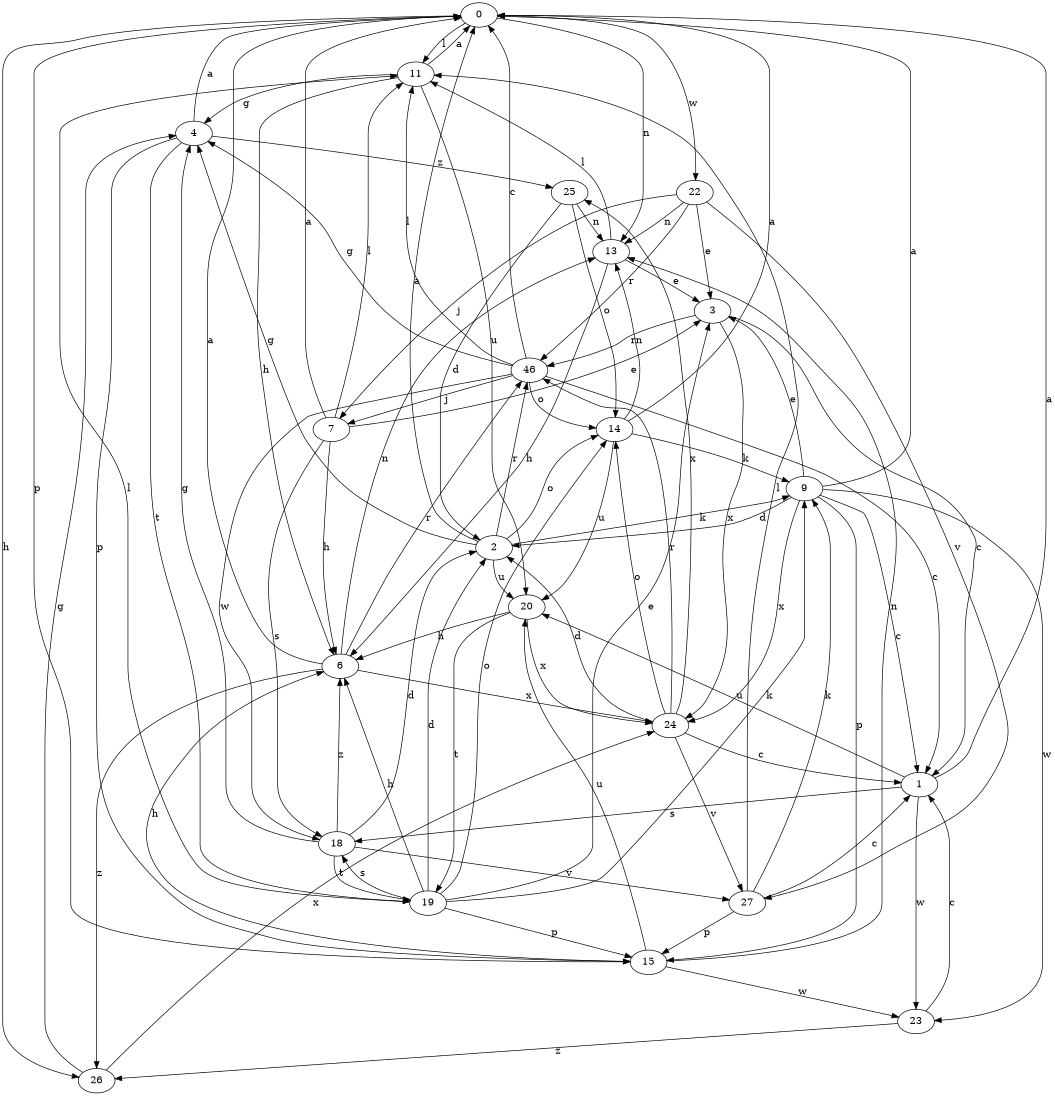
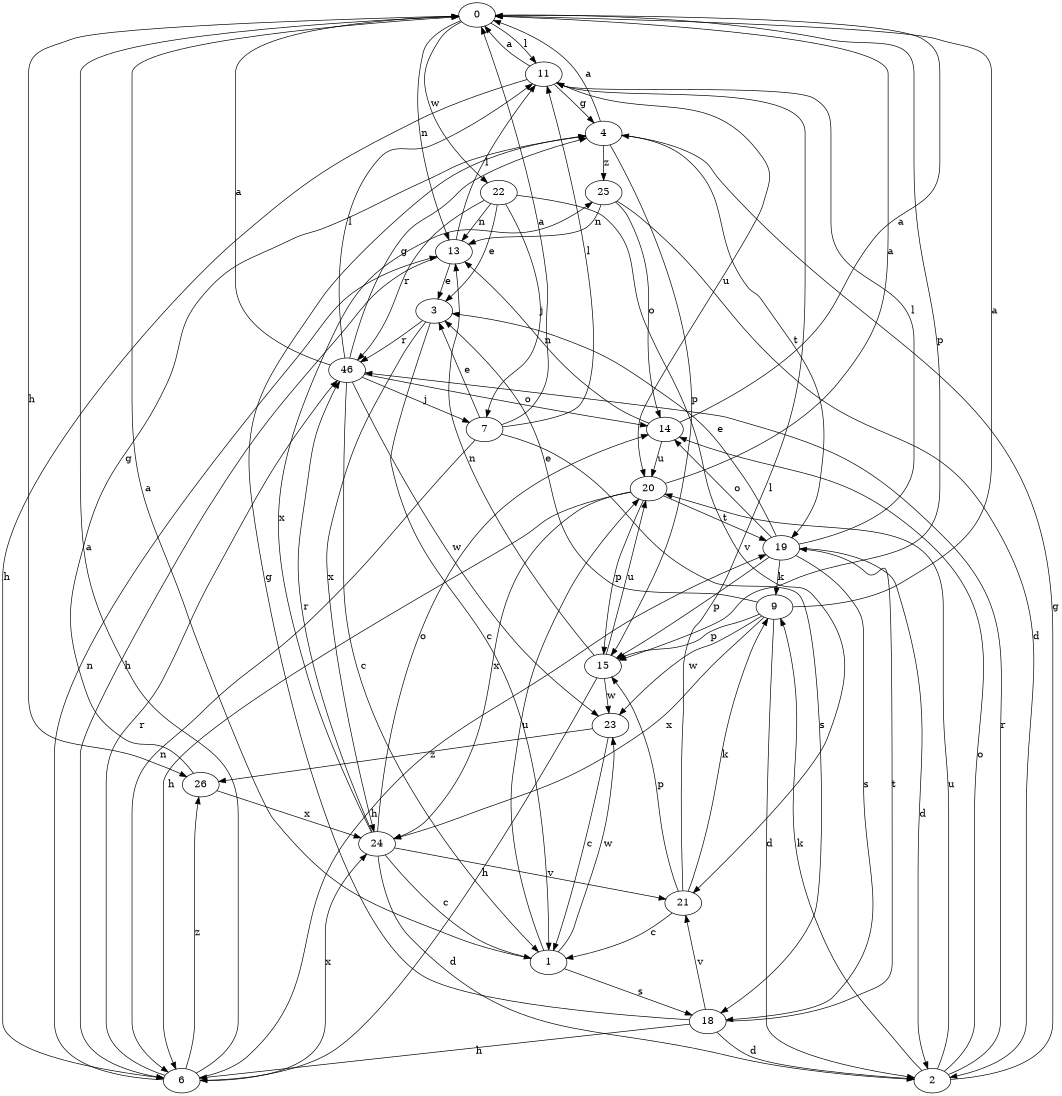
(512, 193) -> (239, 193)
(413, 297) -> (888, 138)
(708, 453) -> none
(231, 530) -> (449, 552)
(327, 548) -> (163, 755)
none -> (615, 571)
(892, 622) -> none
(341, 755) -> (479, 1051)
(385, 788) -> (417, 762)
(747, 903) -> (683, 903)
